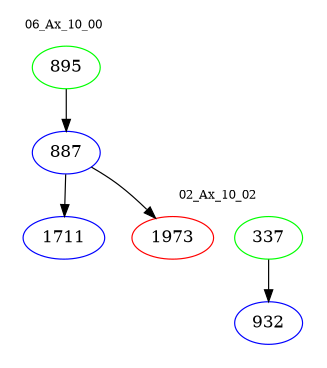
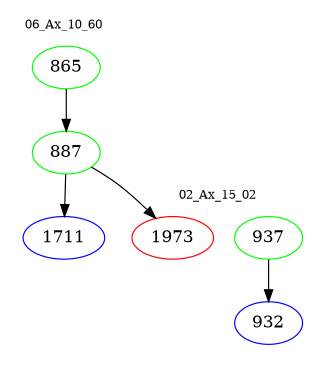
(64, 25) -> (64, 25)
(66, 67) -> (66, 67)
(66, 153) -> (66, 153)
(218, 196) -> (218, 196)
(269, 238) -> (269, 238)
